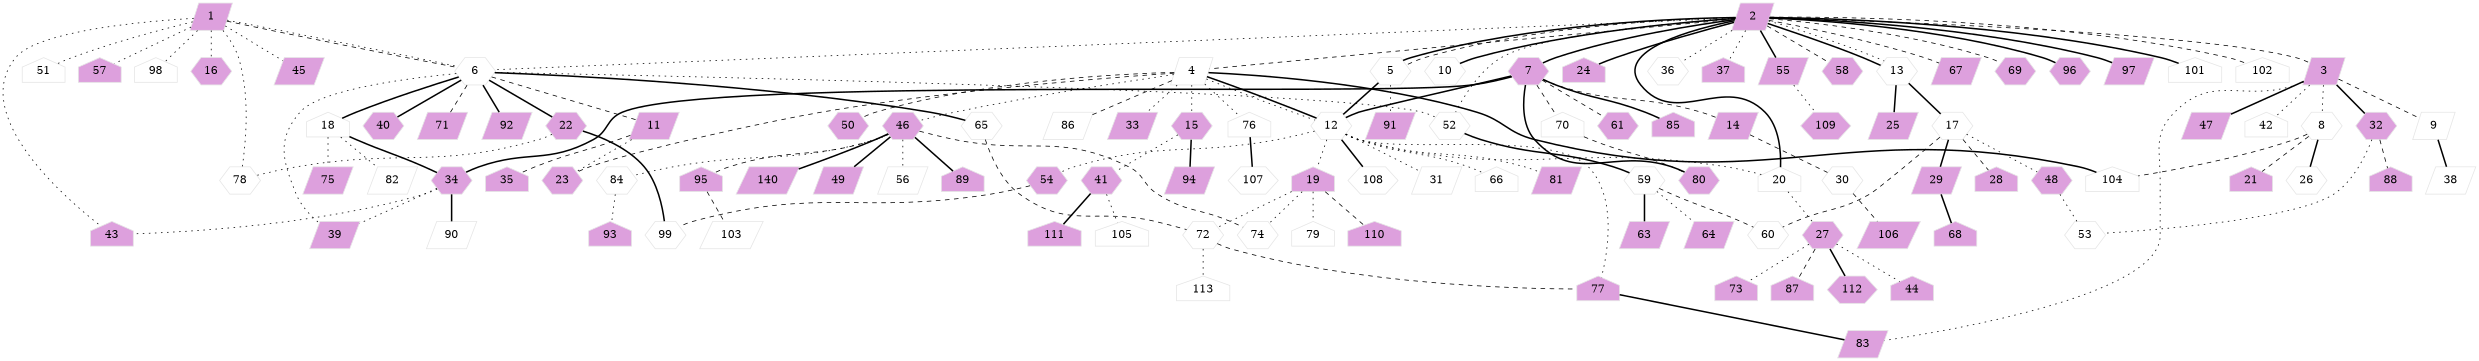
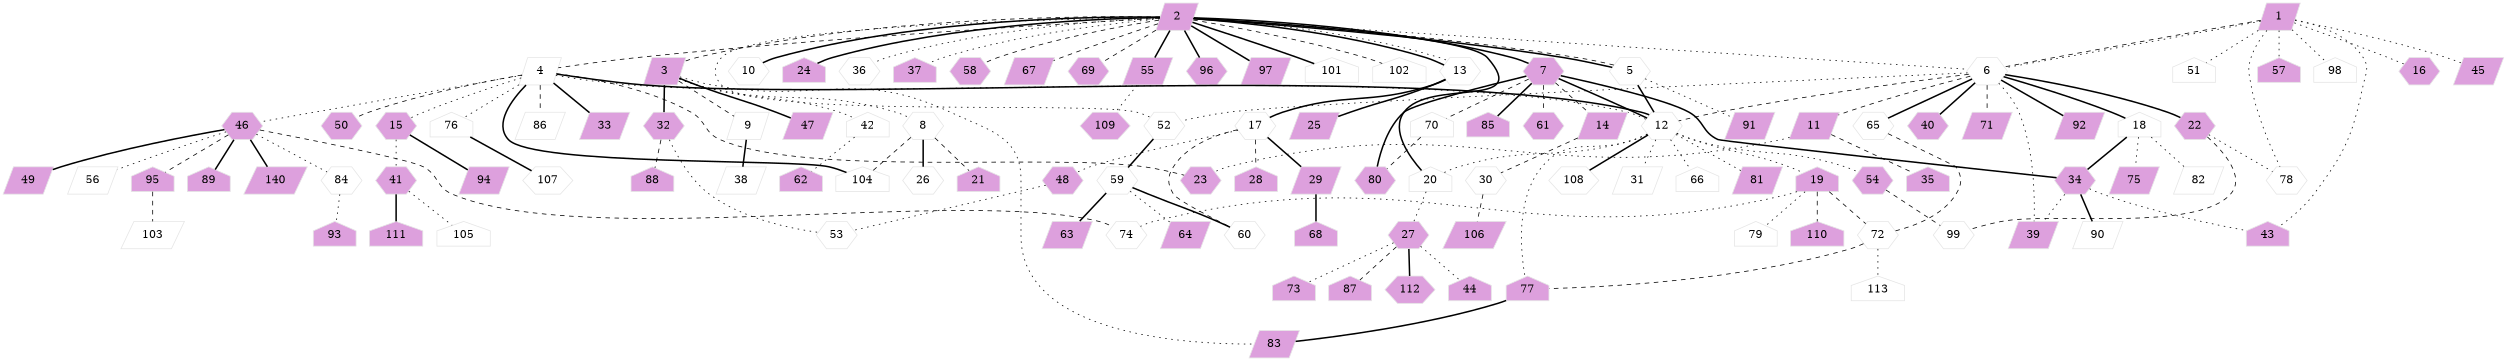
none -> (1823, 94)
(1162, 99) -> (572, 98)
(640, 162) -> (2136, 218)
none -> (801, 180)
(1706, 208) -> (1181, 207)
(1255, 209) -> (1847, 208)
